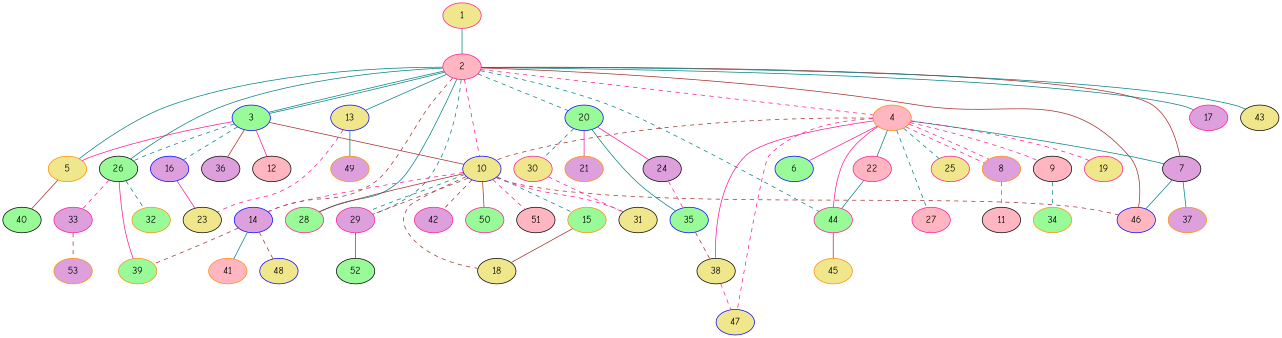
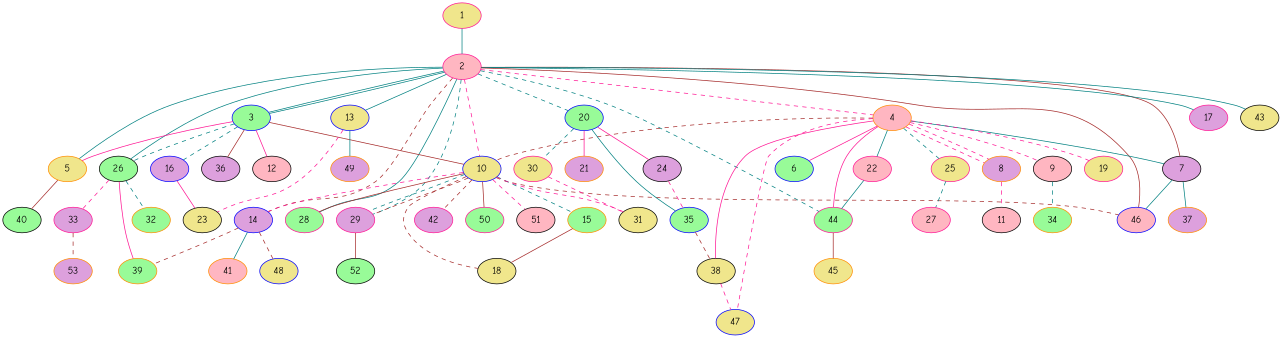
(912, 169) -> (941, 194)
